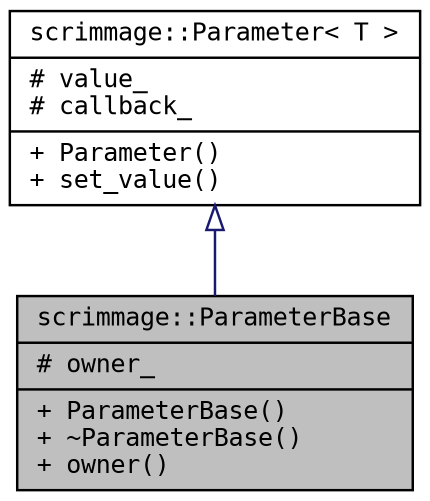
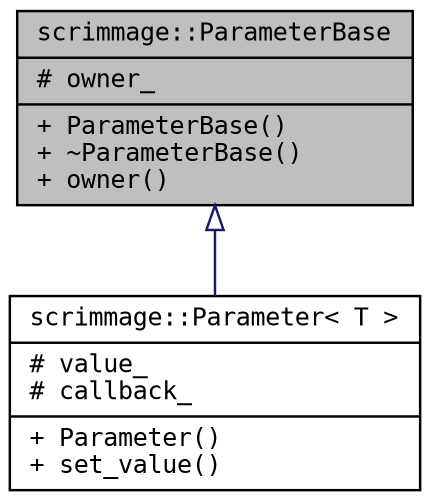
(215, 263) -> (215, 263)
